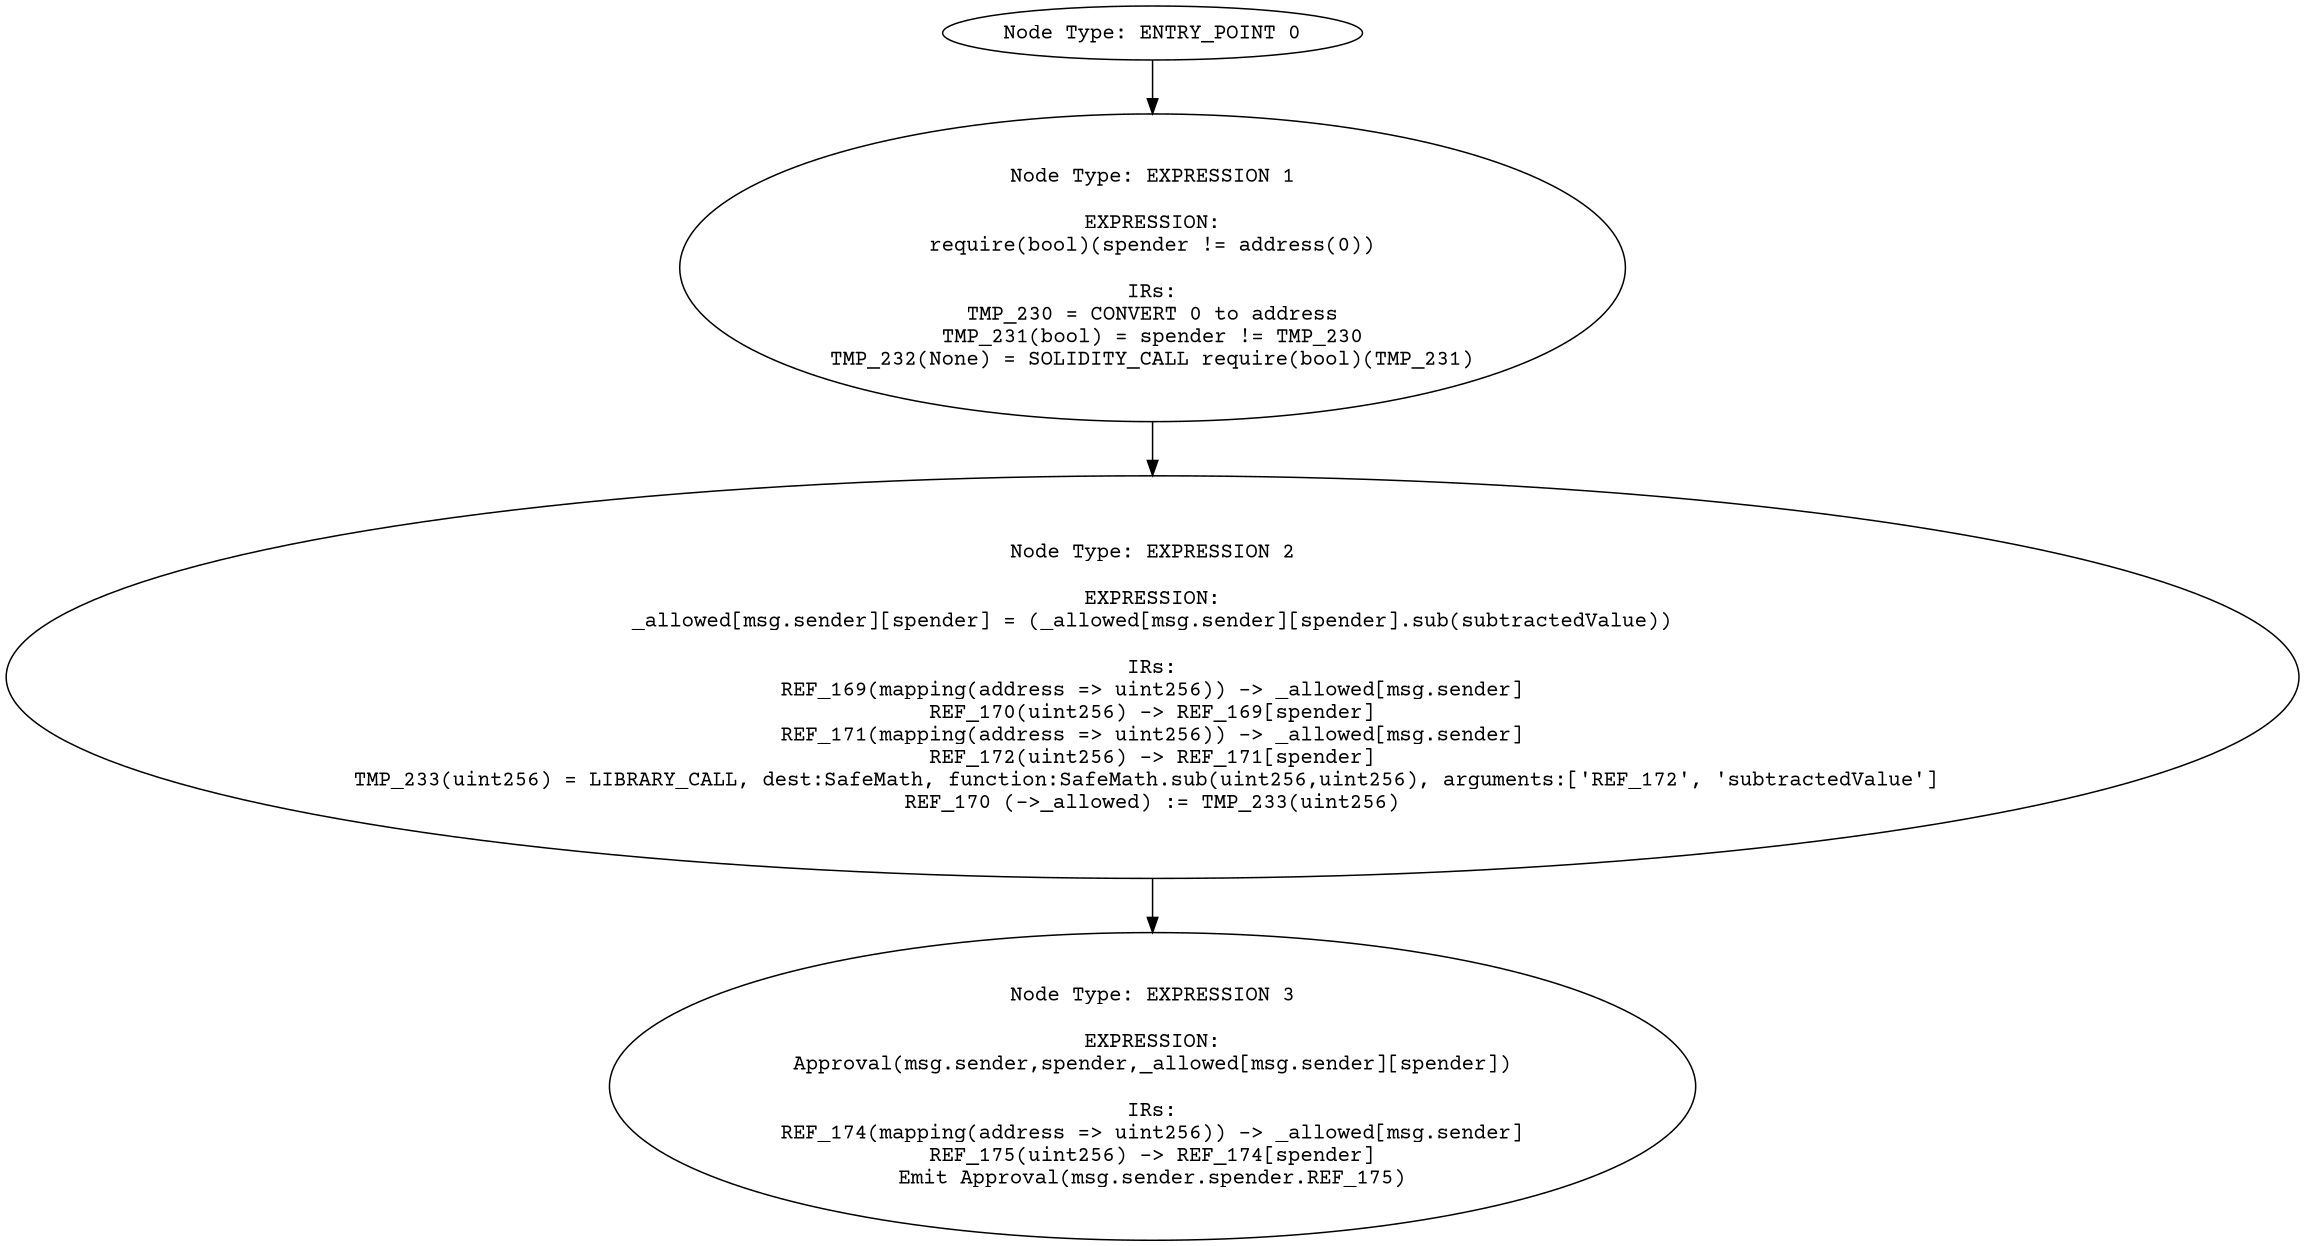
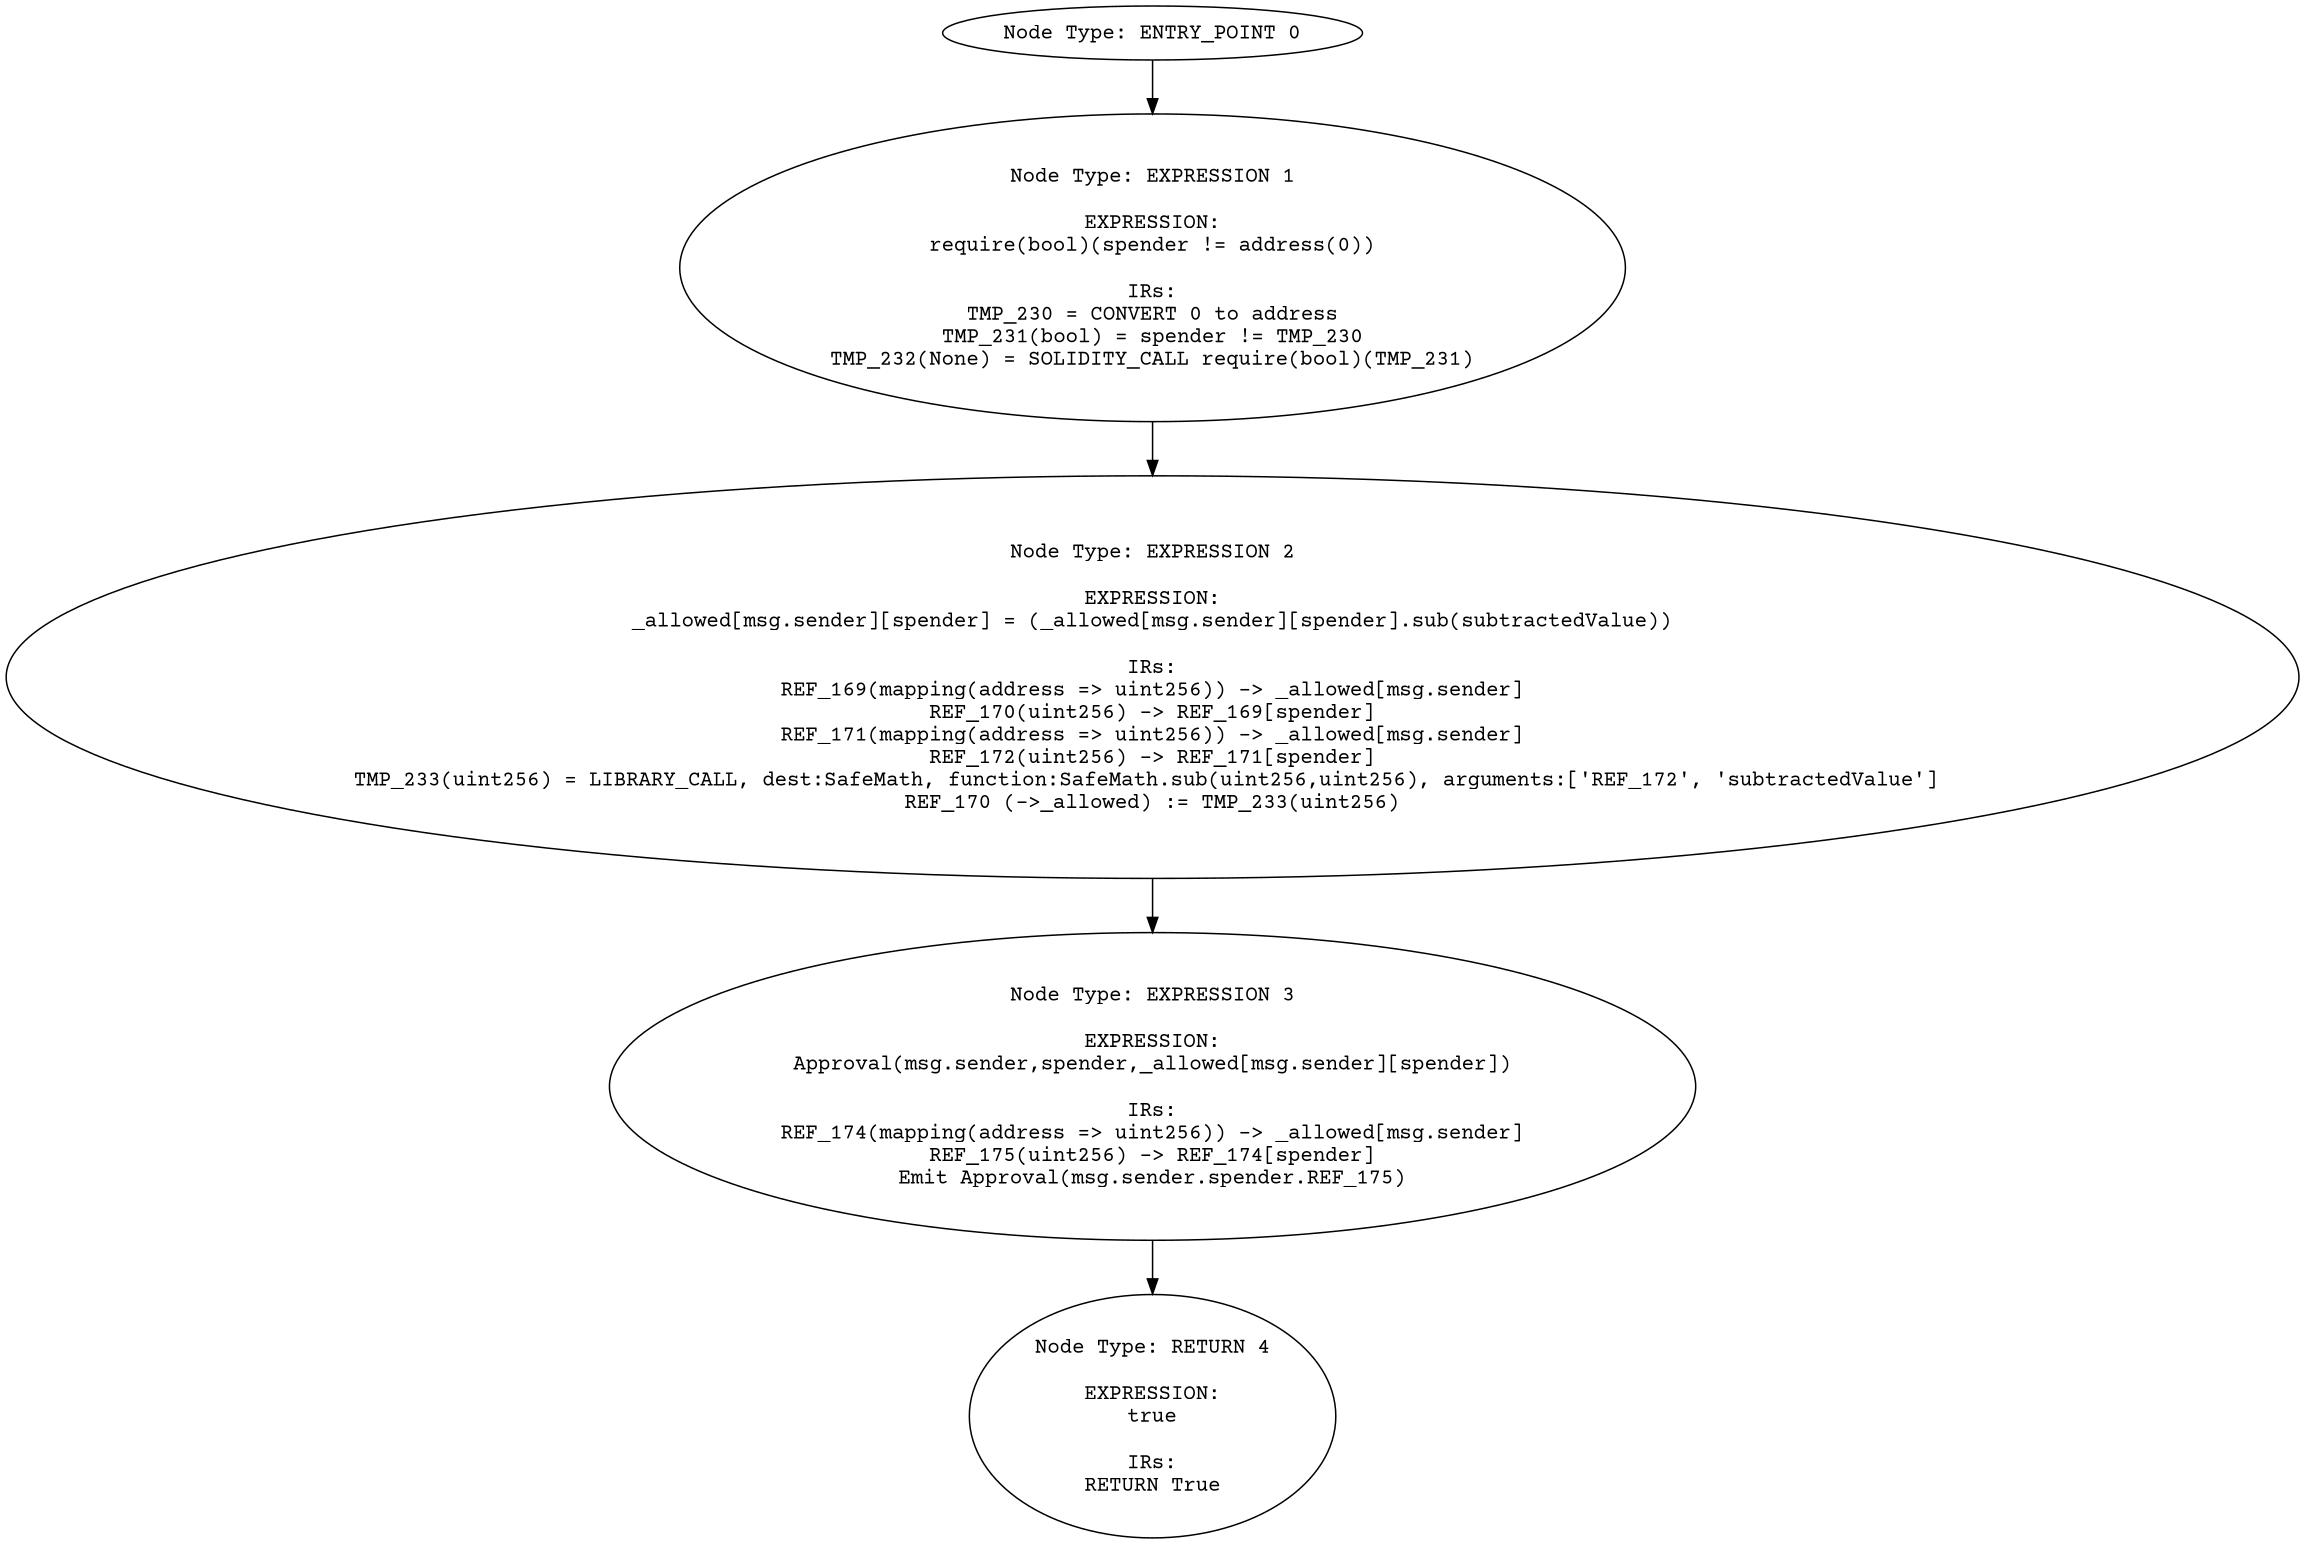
none -> (1153, 1416)
